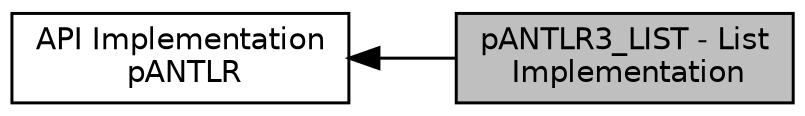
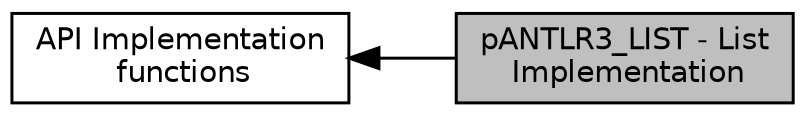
(180, 58) -> (180, 58)
